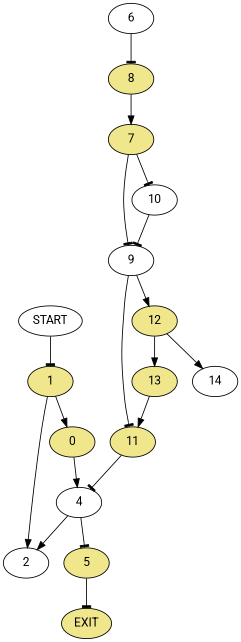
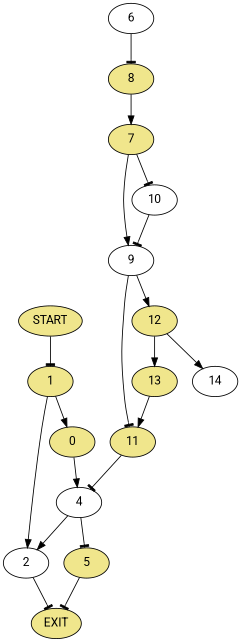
(124, 198) -> (124, 196)
(50, 321) -> (50, 321)
none -> (40, 591)
